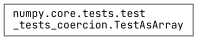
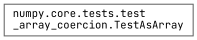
(99, 20) -> (99, 20)
